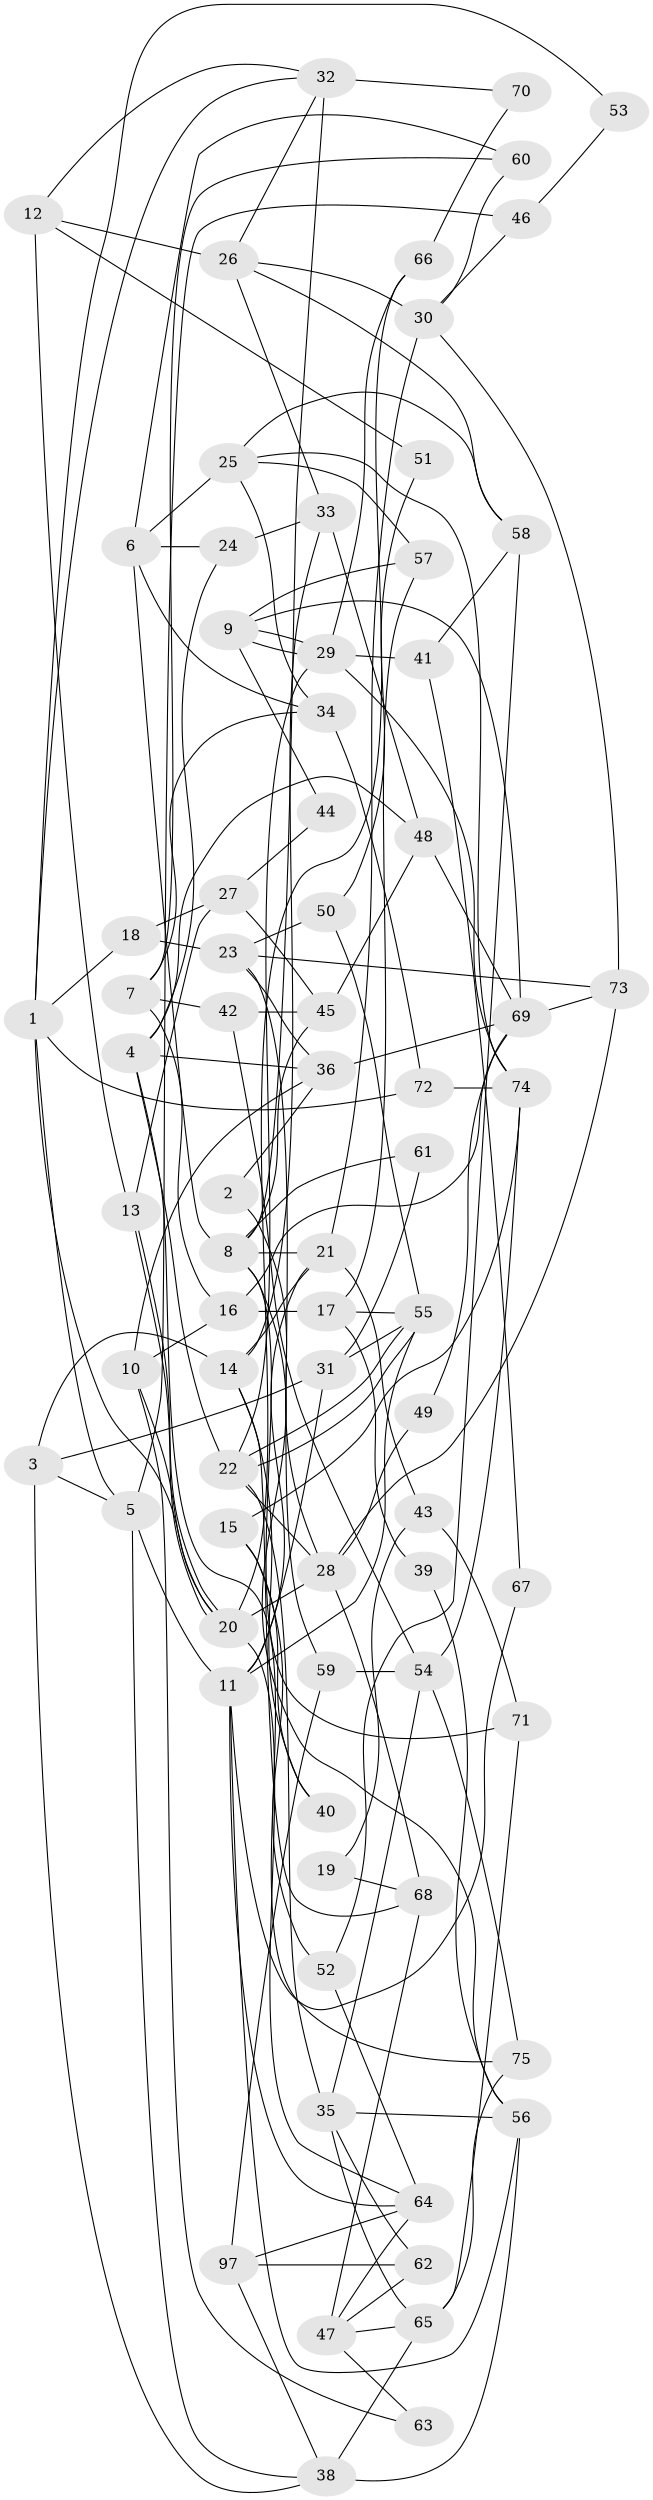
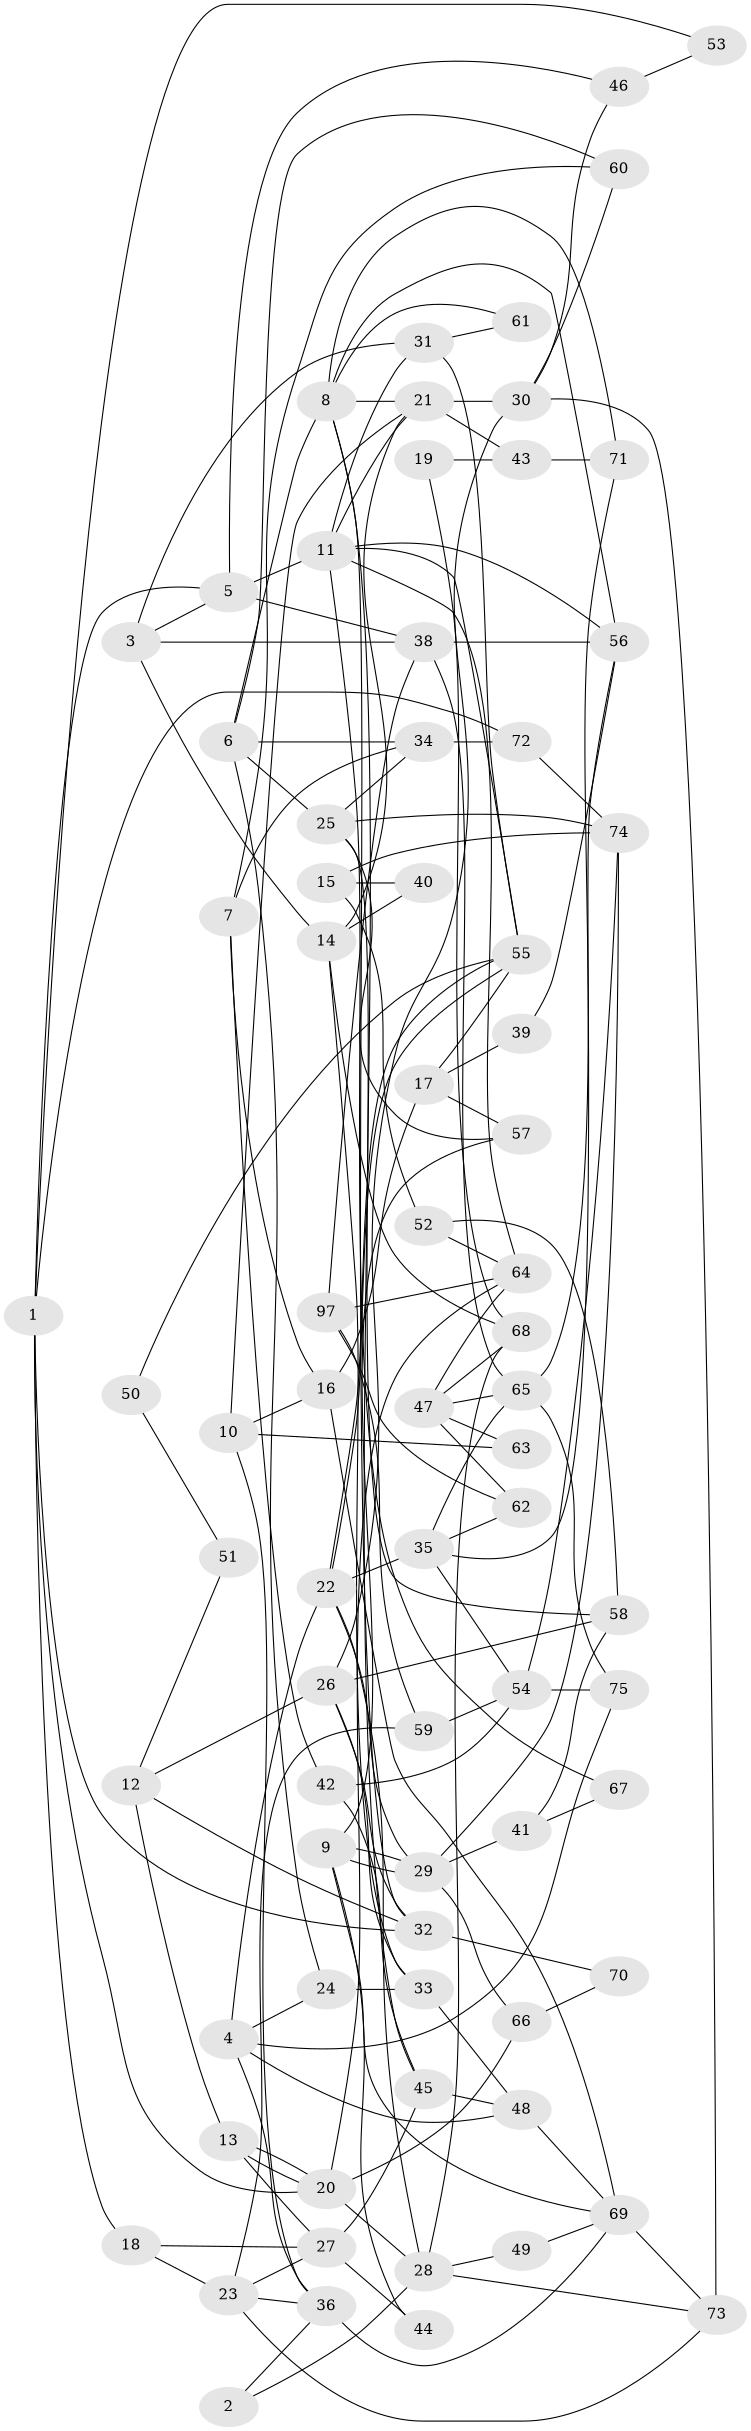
(278, 933) -> (278, 2271)
(163, 1456) -> (257, 969)
